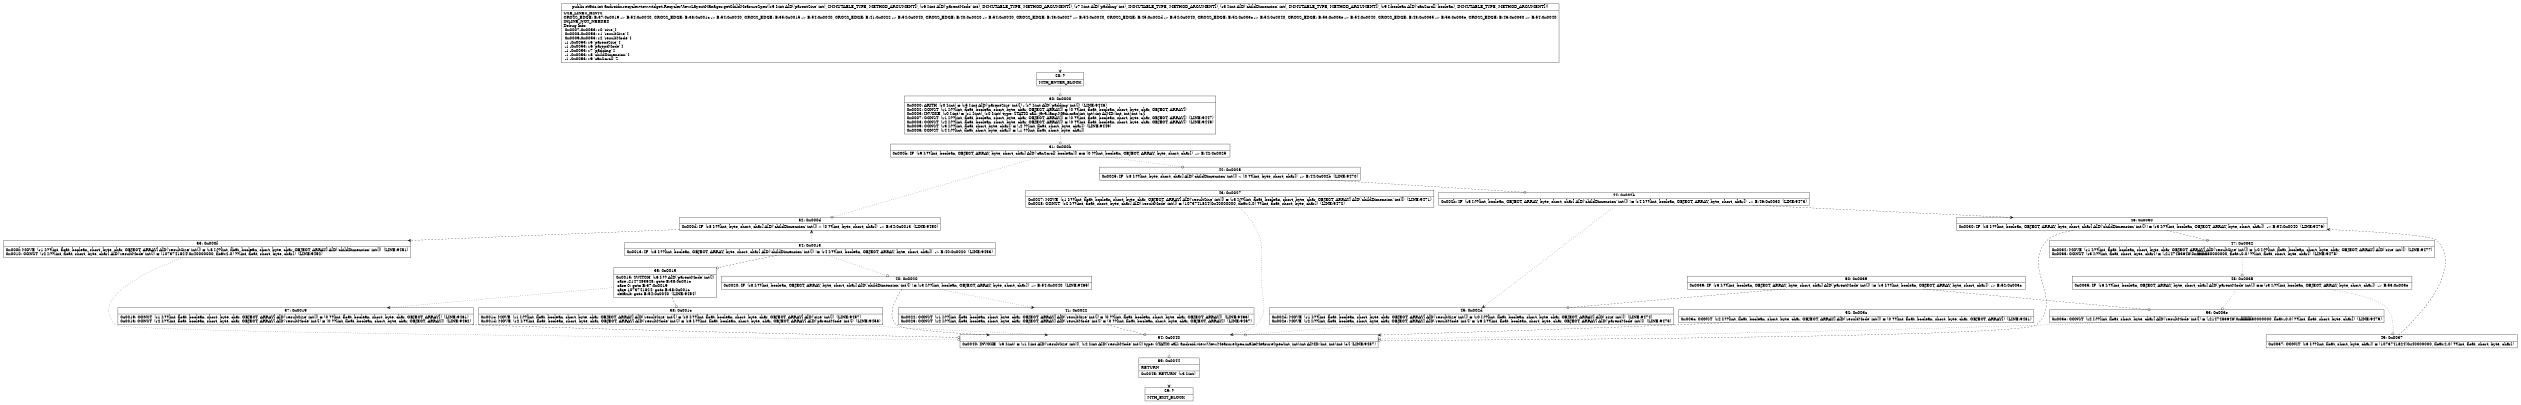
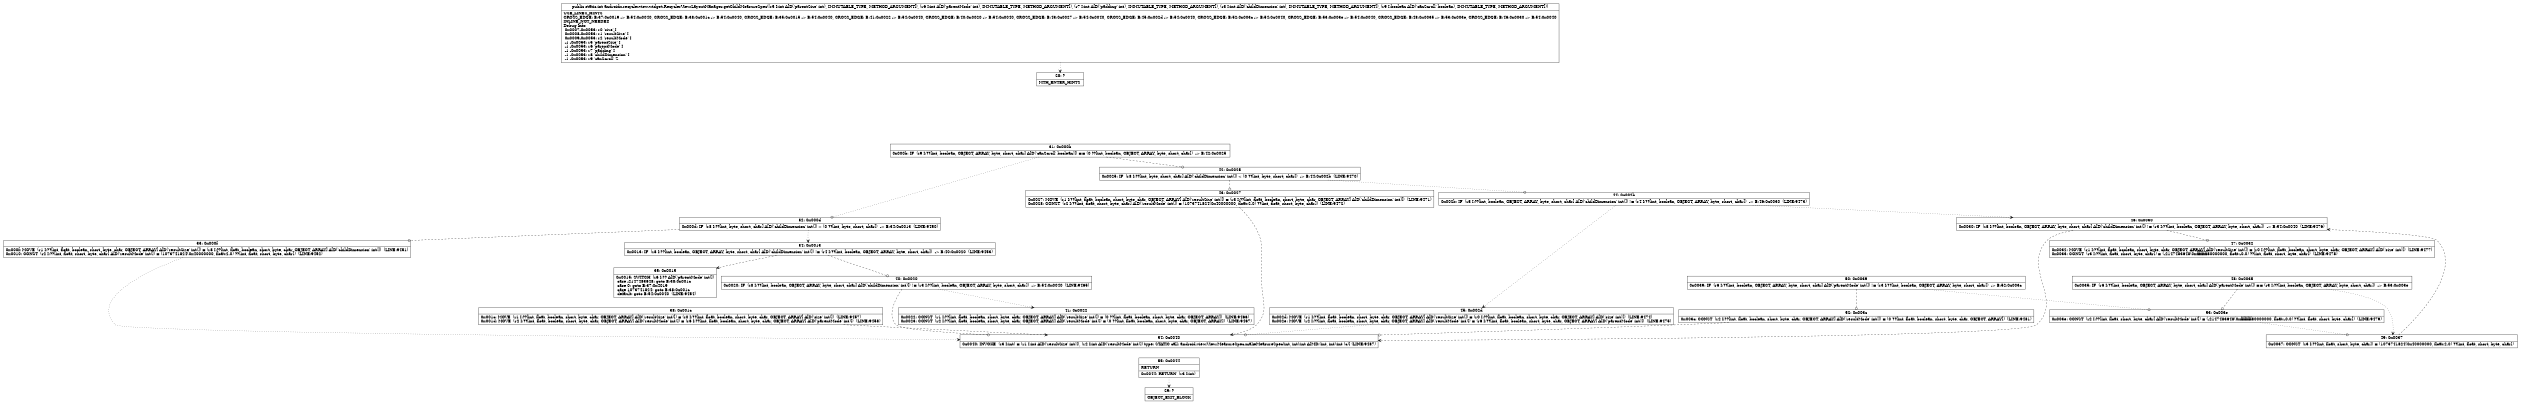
(1060, 82) -> (1060, 82)
(1060, 115) -> none
(1144, 162) -> (1144, 162)
none -> (1230, 184)
(1426, 186) -> (1426, 186)
(1882, 211) -> (1882, 211)
(545, 235) -> (545, 235)
(812, 238) -> (808, 235)
(748, 261) -> (748, 261)
(857, 265) -> (857, 265)
(2242, 266) -> none
(1262, 276) -> (1262, 276)
(642, 286) -> (642, 286)
(1677, 298) -> (1856, 298)
(2230, 298) -> (2230, 298)
(2035, 299) -> (2035, 299)
(2371, 299) -> (2371, 299)
(674, 302) -> none
(296, 316) -> none
(1555, 329) -> (1555, 329)
(944, 330) -> (944, 330)
(1126, 330) -> none
(928, 331) -> (928, 331)
(1741, 333) -> (2303, 329)
(481, 335) -> (481, 335)
(1768, 337) -> (1768, 337)
(1169, 352) -> none
(1169, 374) -> (1169, 374)
(1166, 398) -> (1169, 398)
